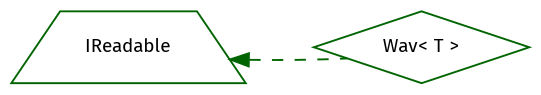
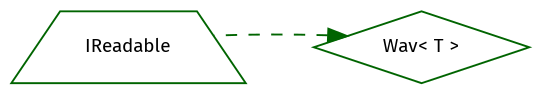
(298, 60) -> (271, 35)
